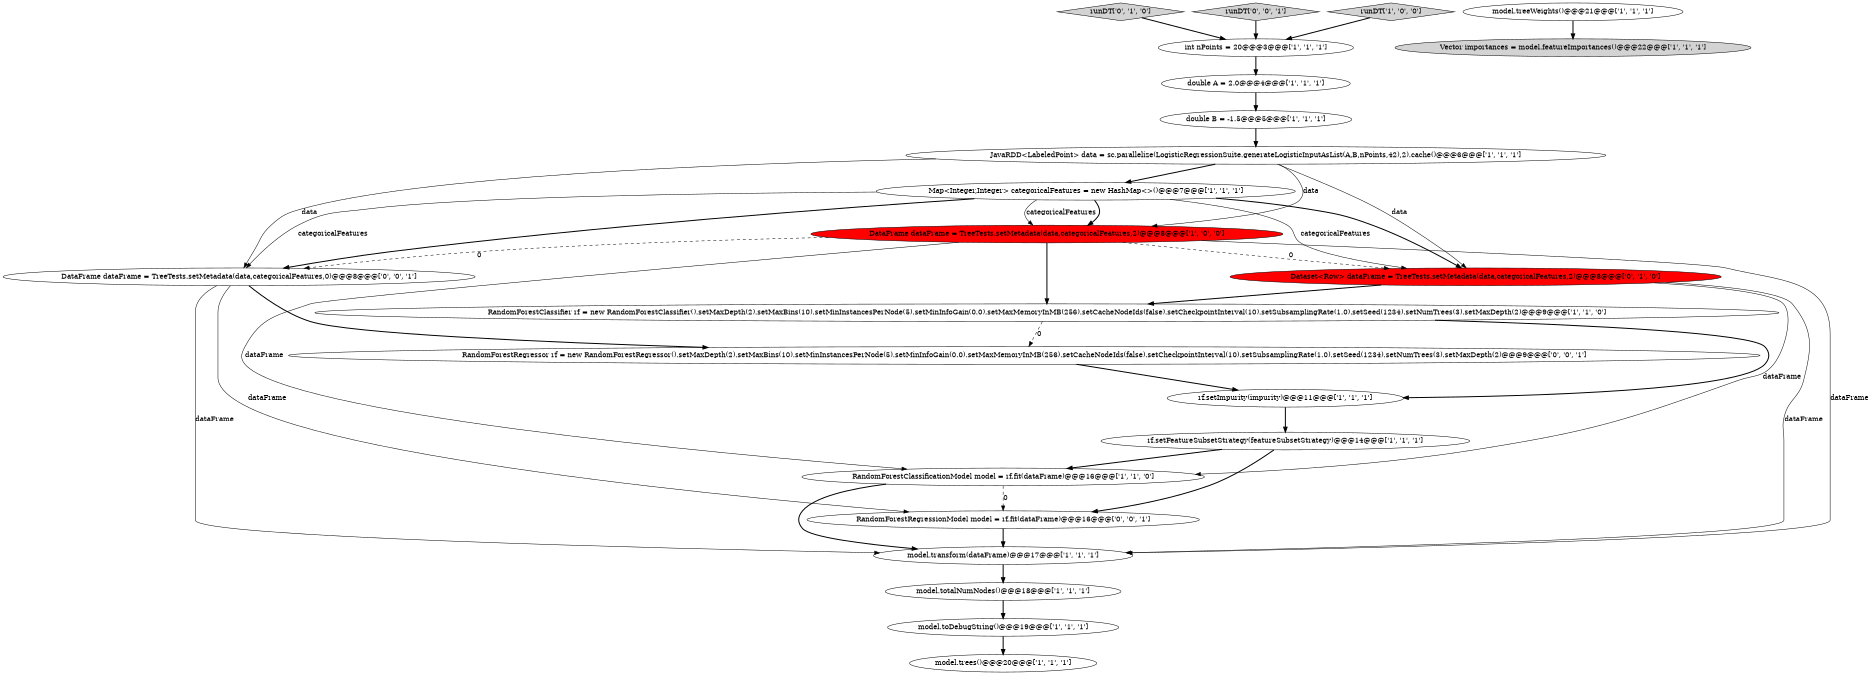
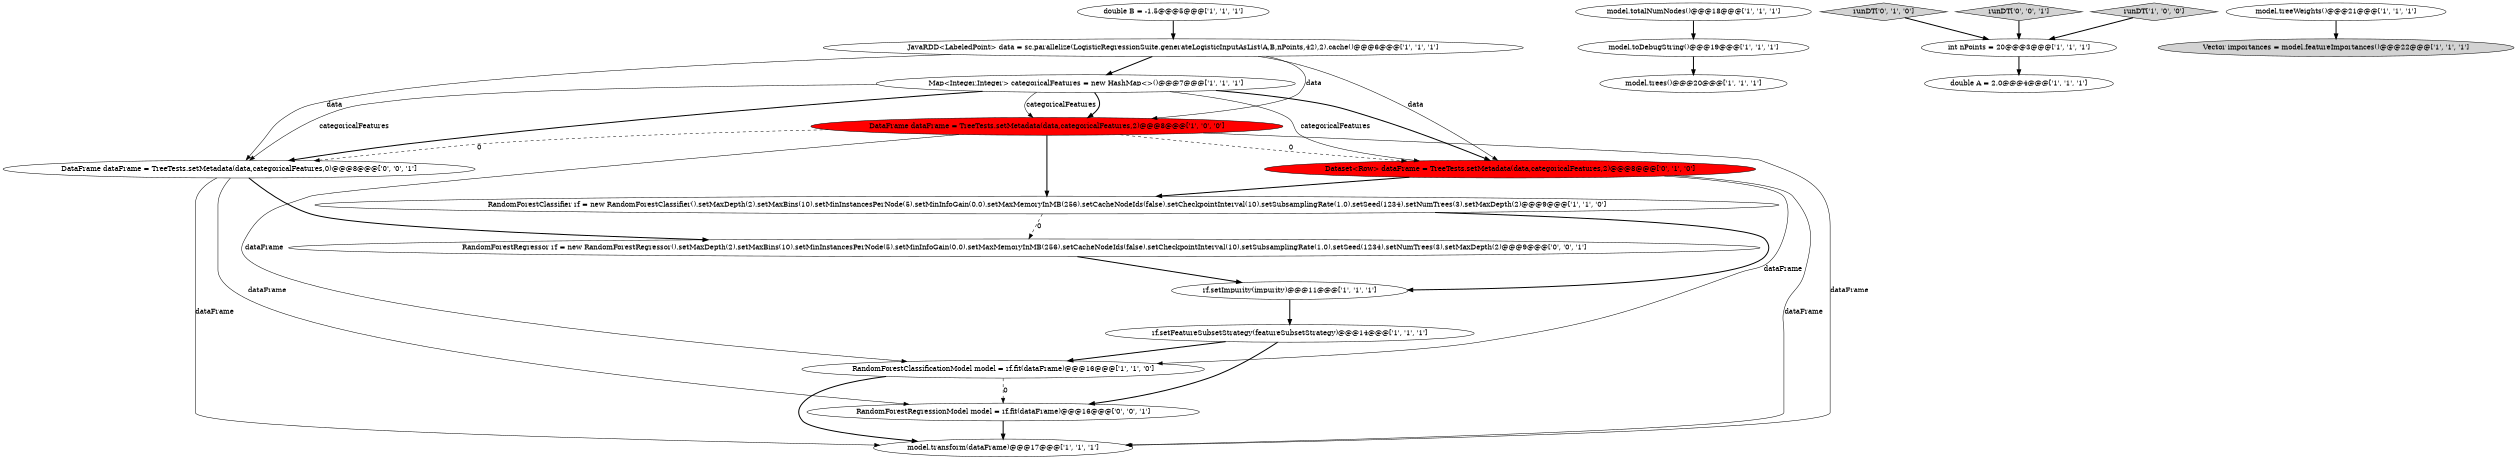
(1256, 99) -> none
(1003, 571) -> none
